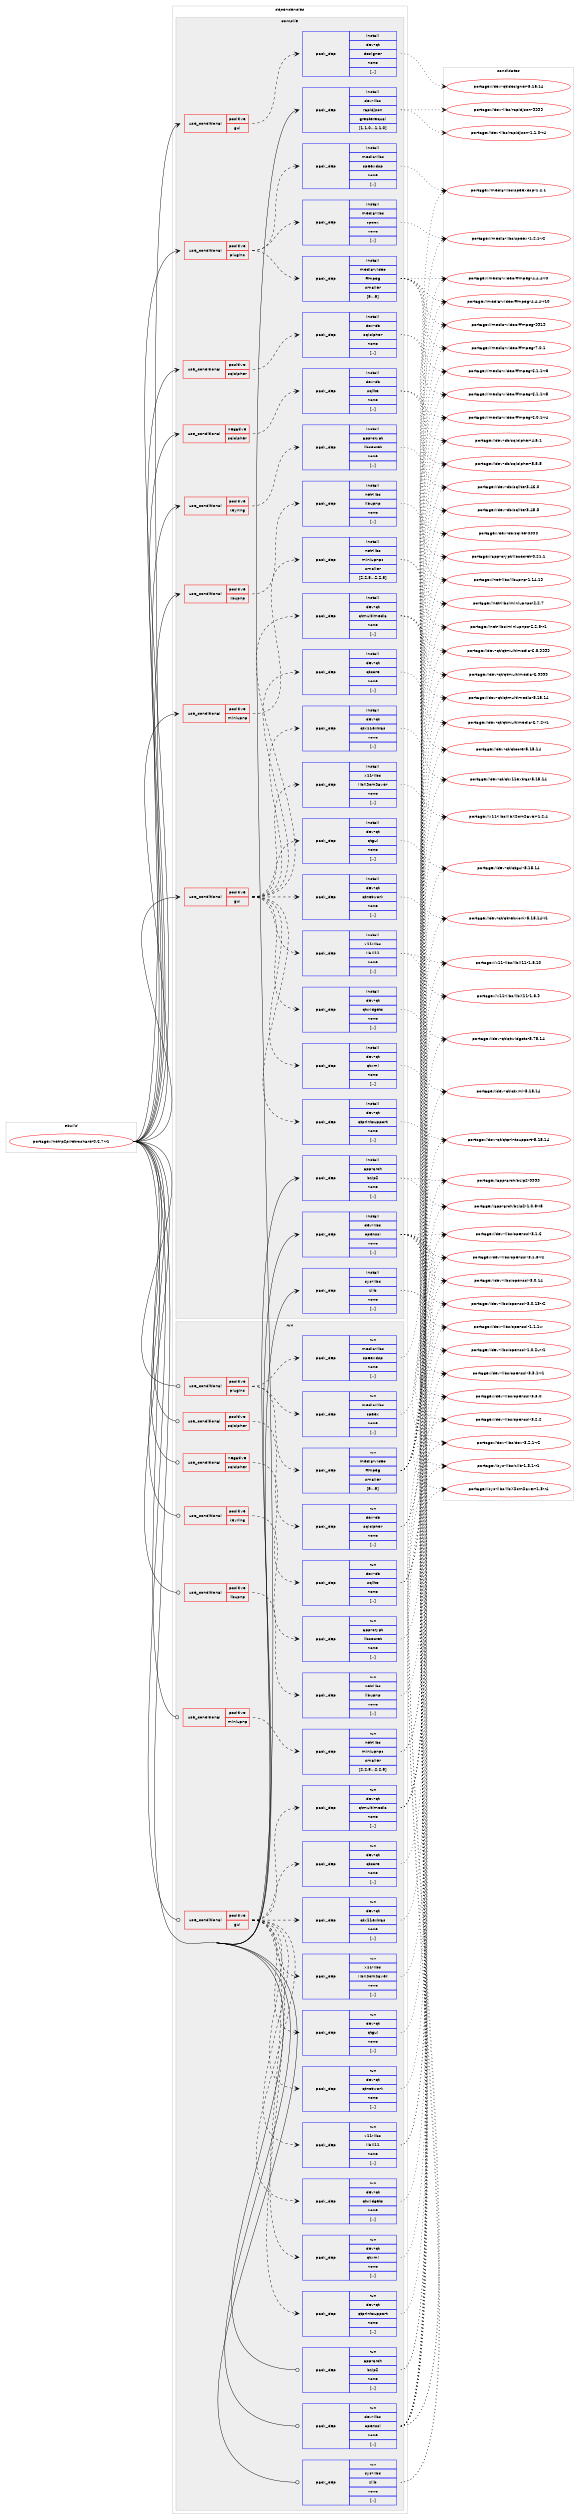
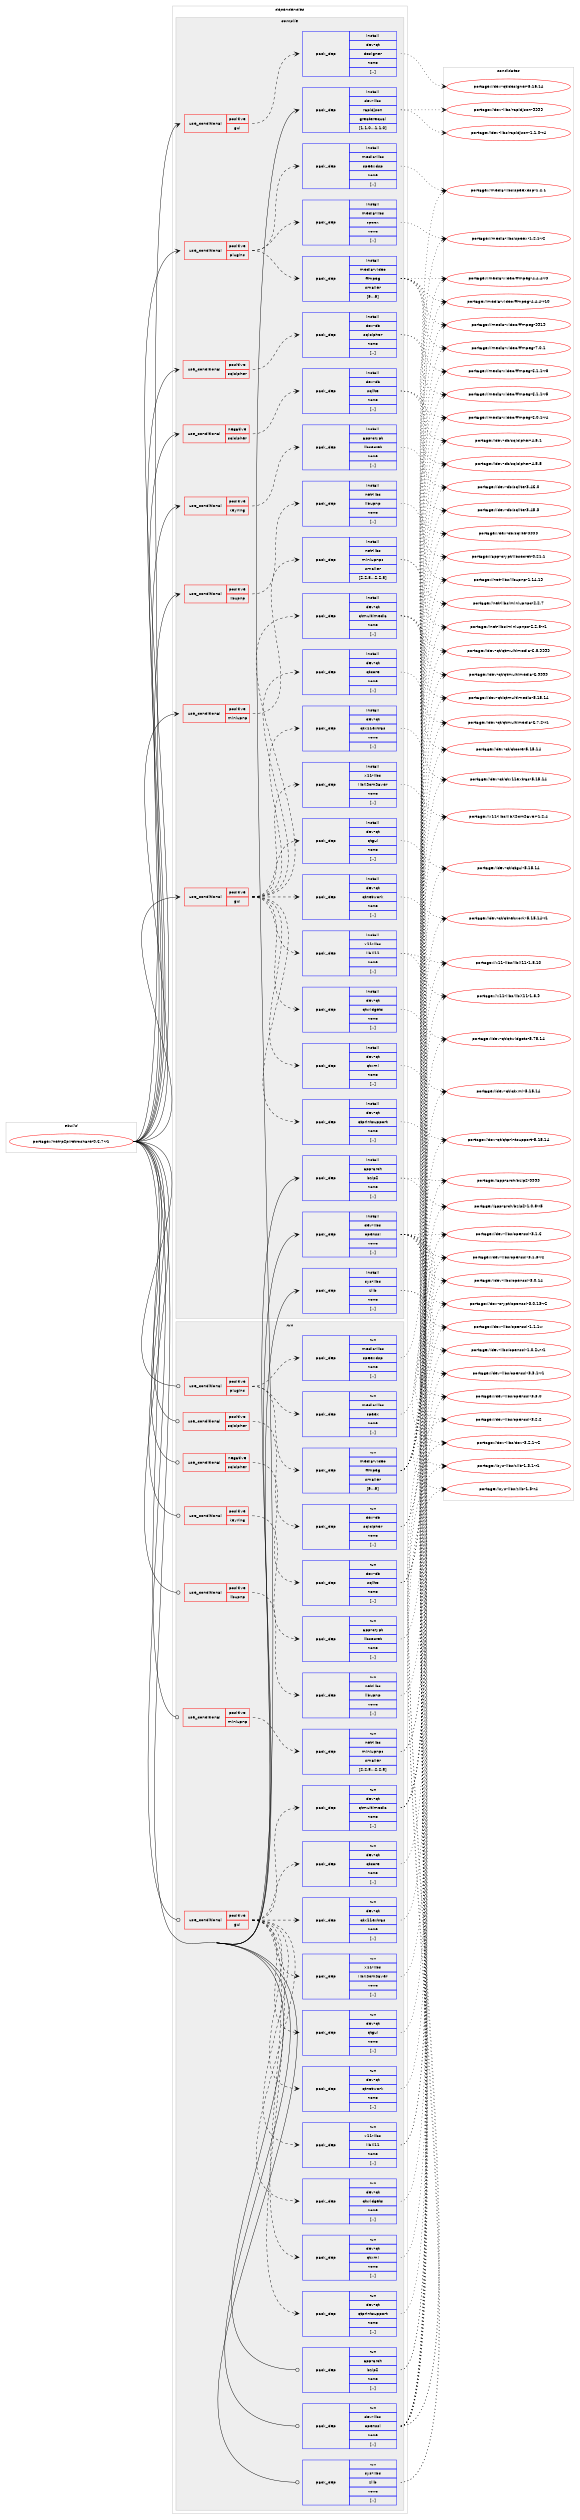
(509, 464) -> (509, 464)
(509, 1304) -> (509, 1304)
(509, 1489) -> (509, 1489)
